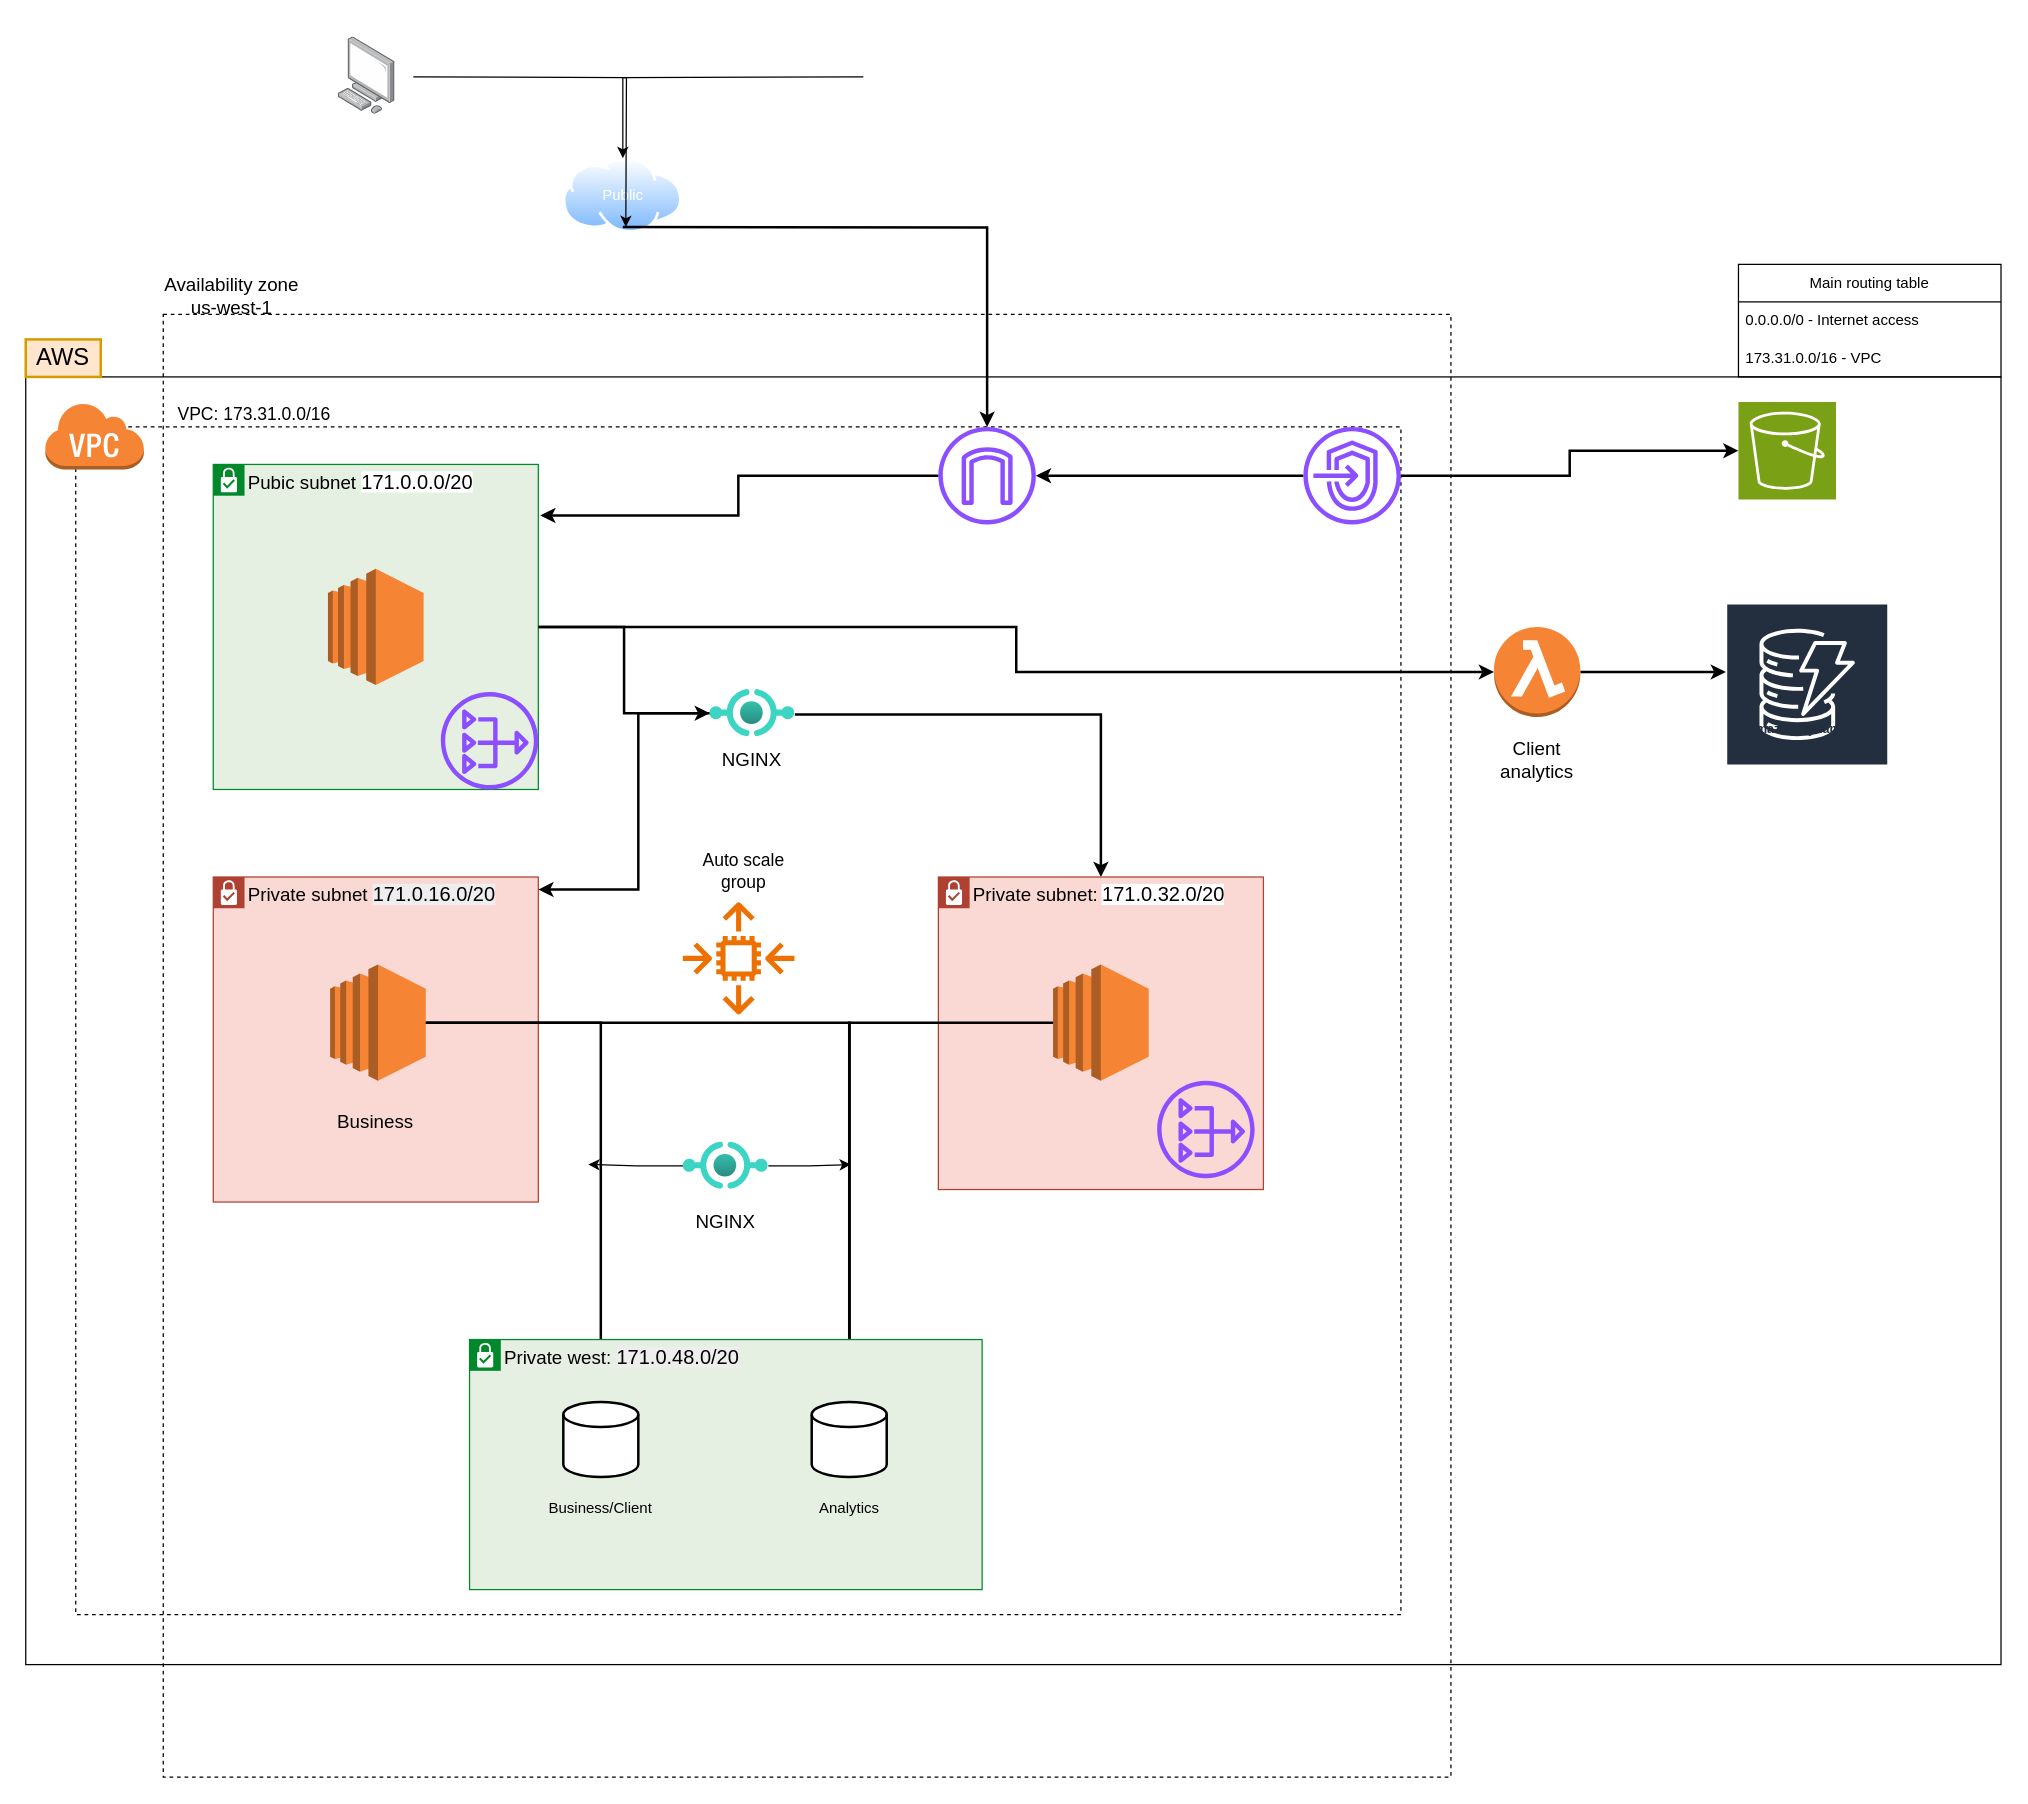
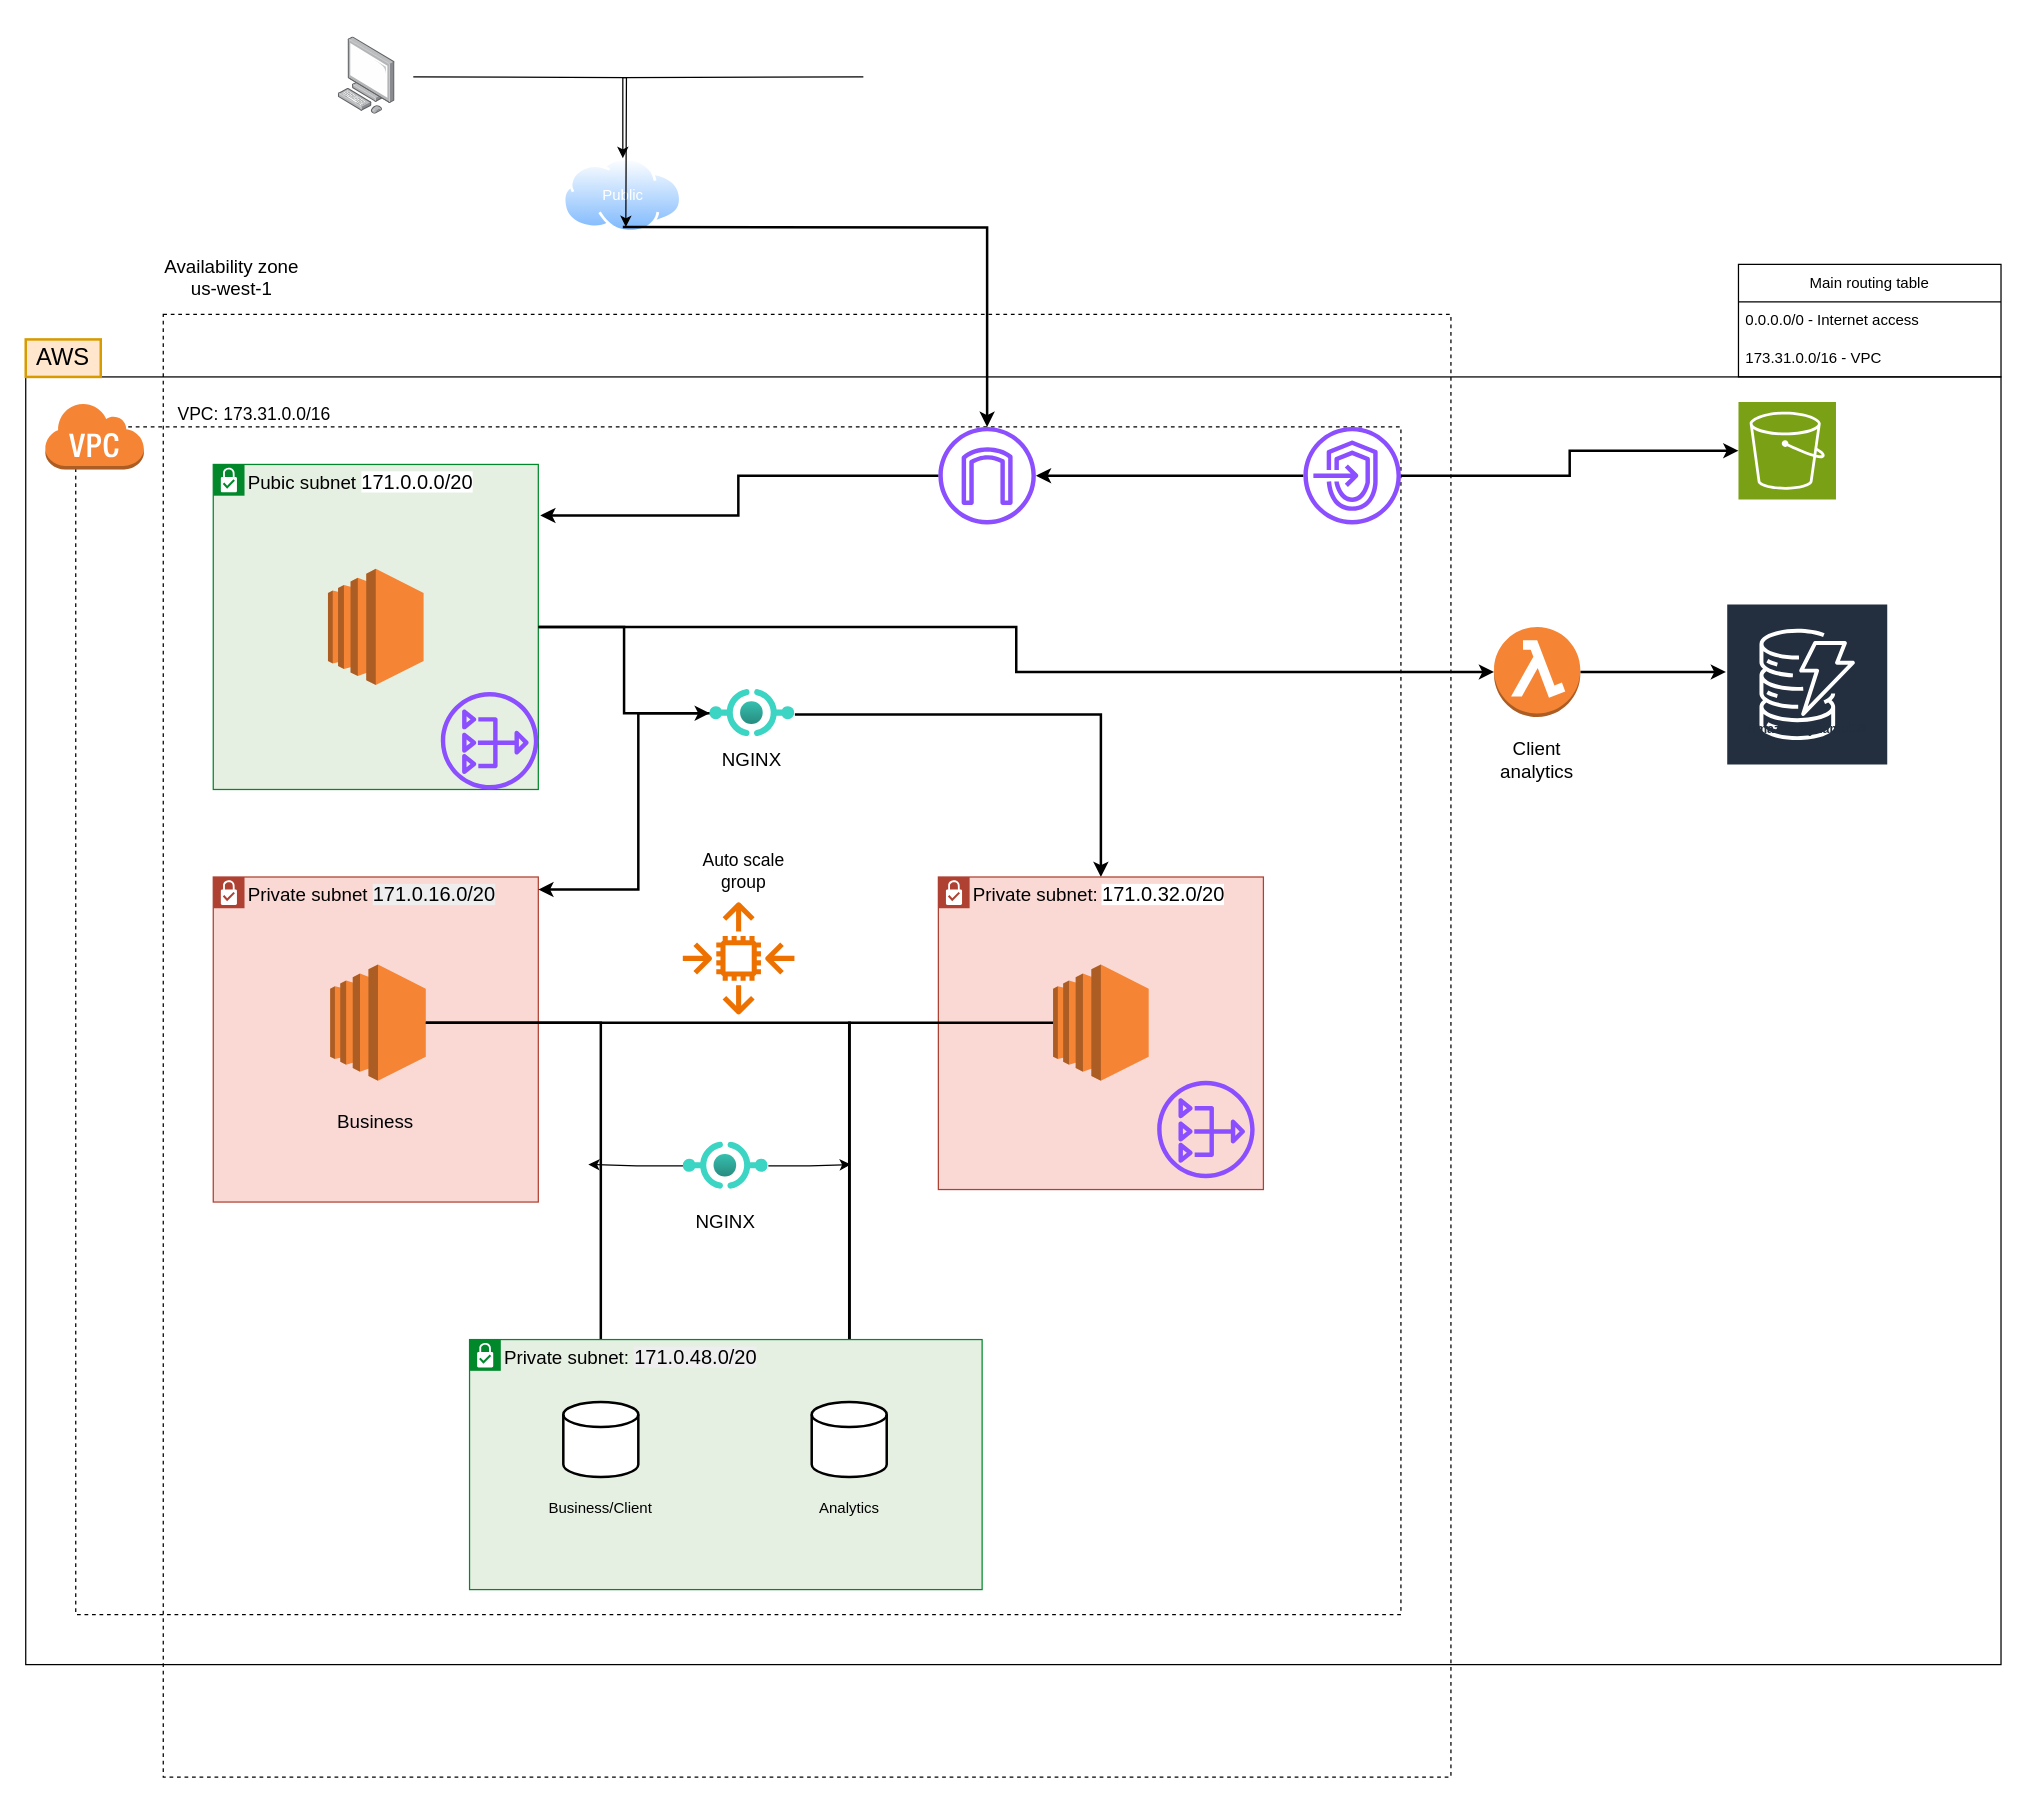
(232, 296) -> (232, 277)
(606, 1355) -> (614, 1355)
